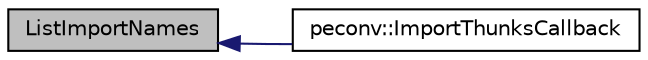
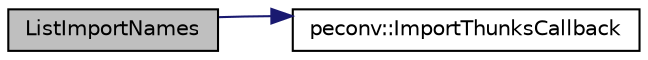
(266, 44) -> (245, 17)
